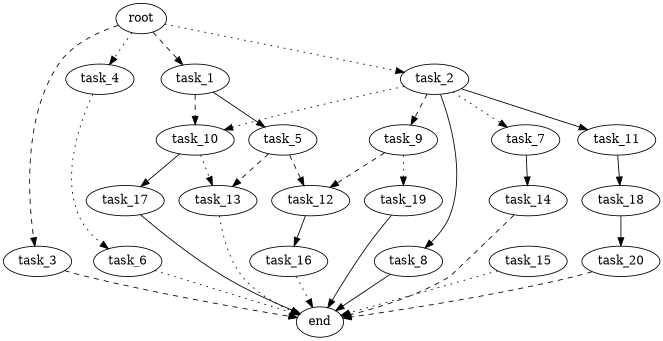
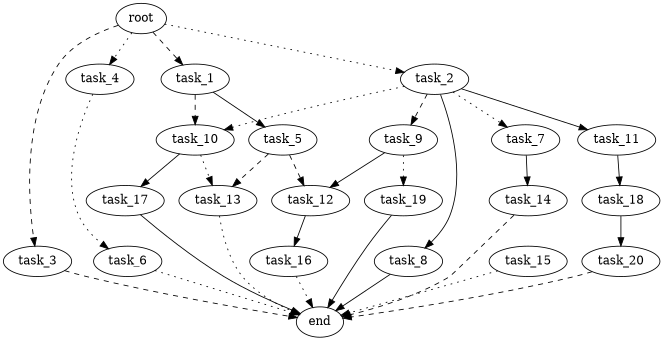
(361, 168) -> (361, 168)
